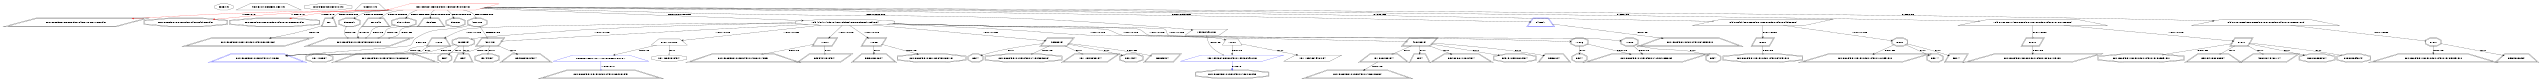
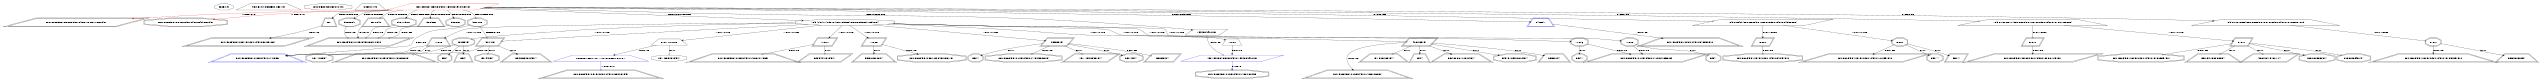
(275, 22) -> none
(1313, 58) -> none
(1371, 66) -> (1368, 46)
